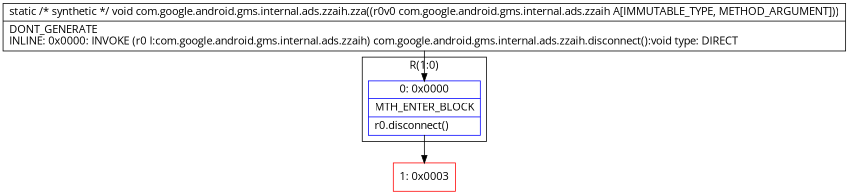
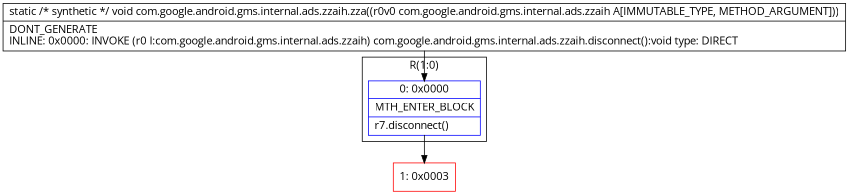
(412, 126) -> (412, 126)
